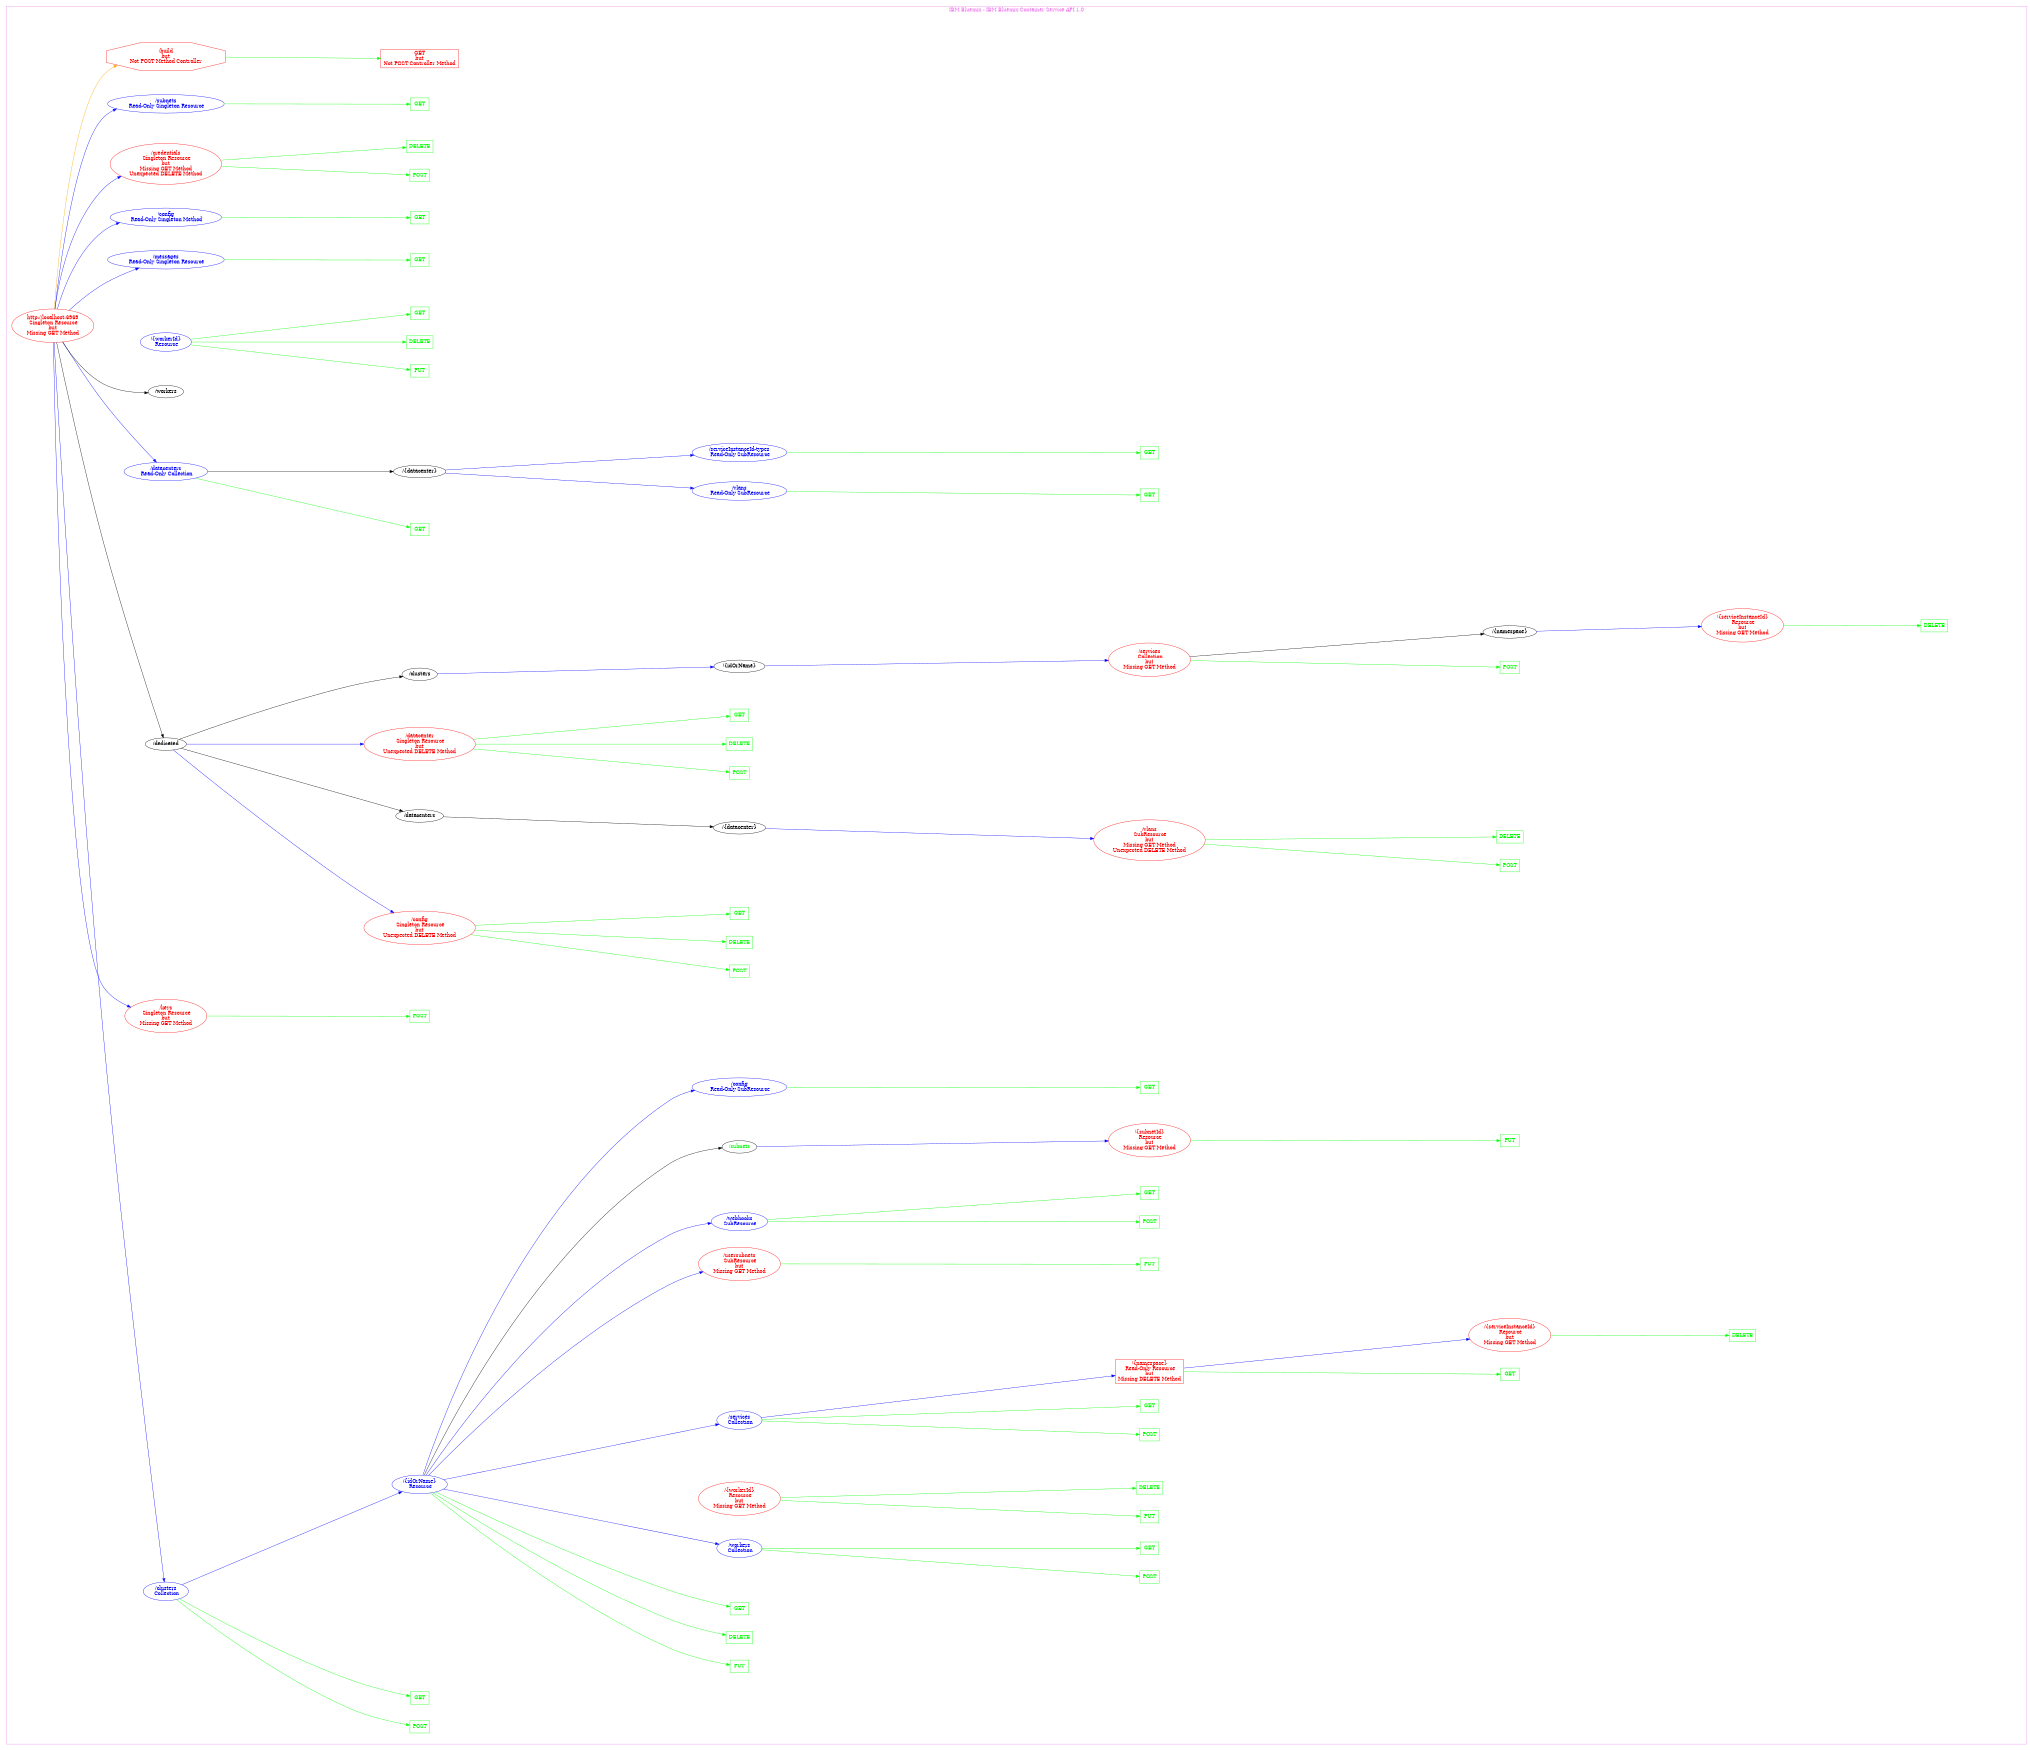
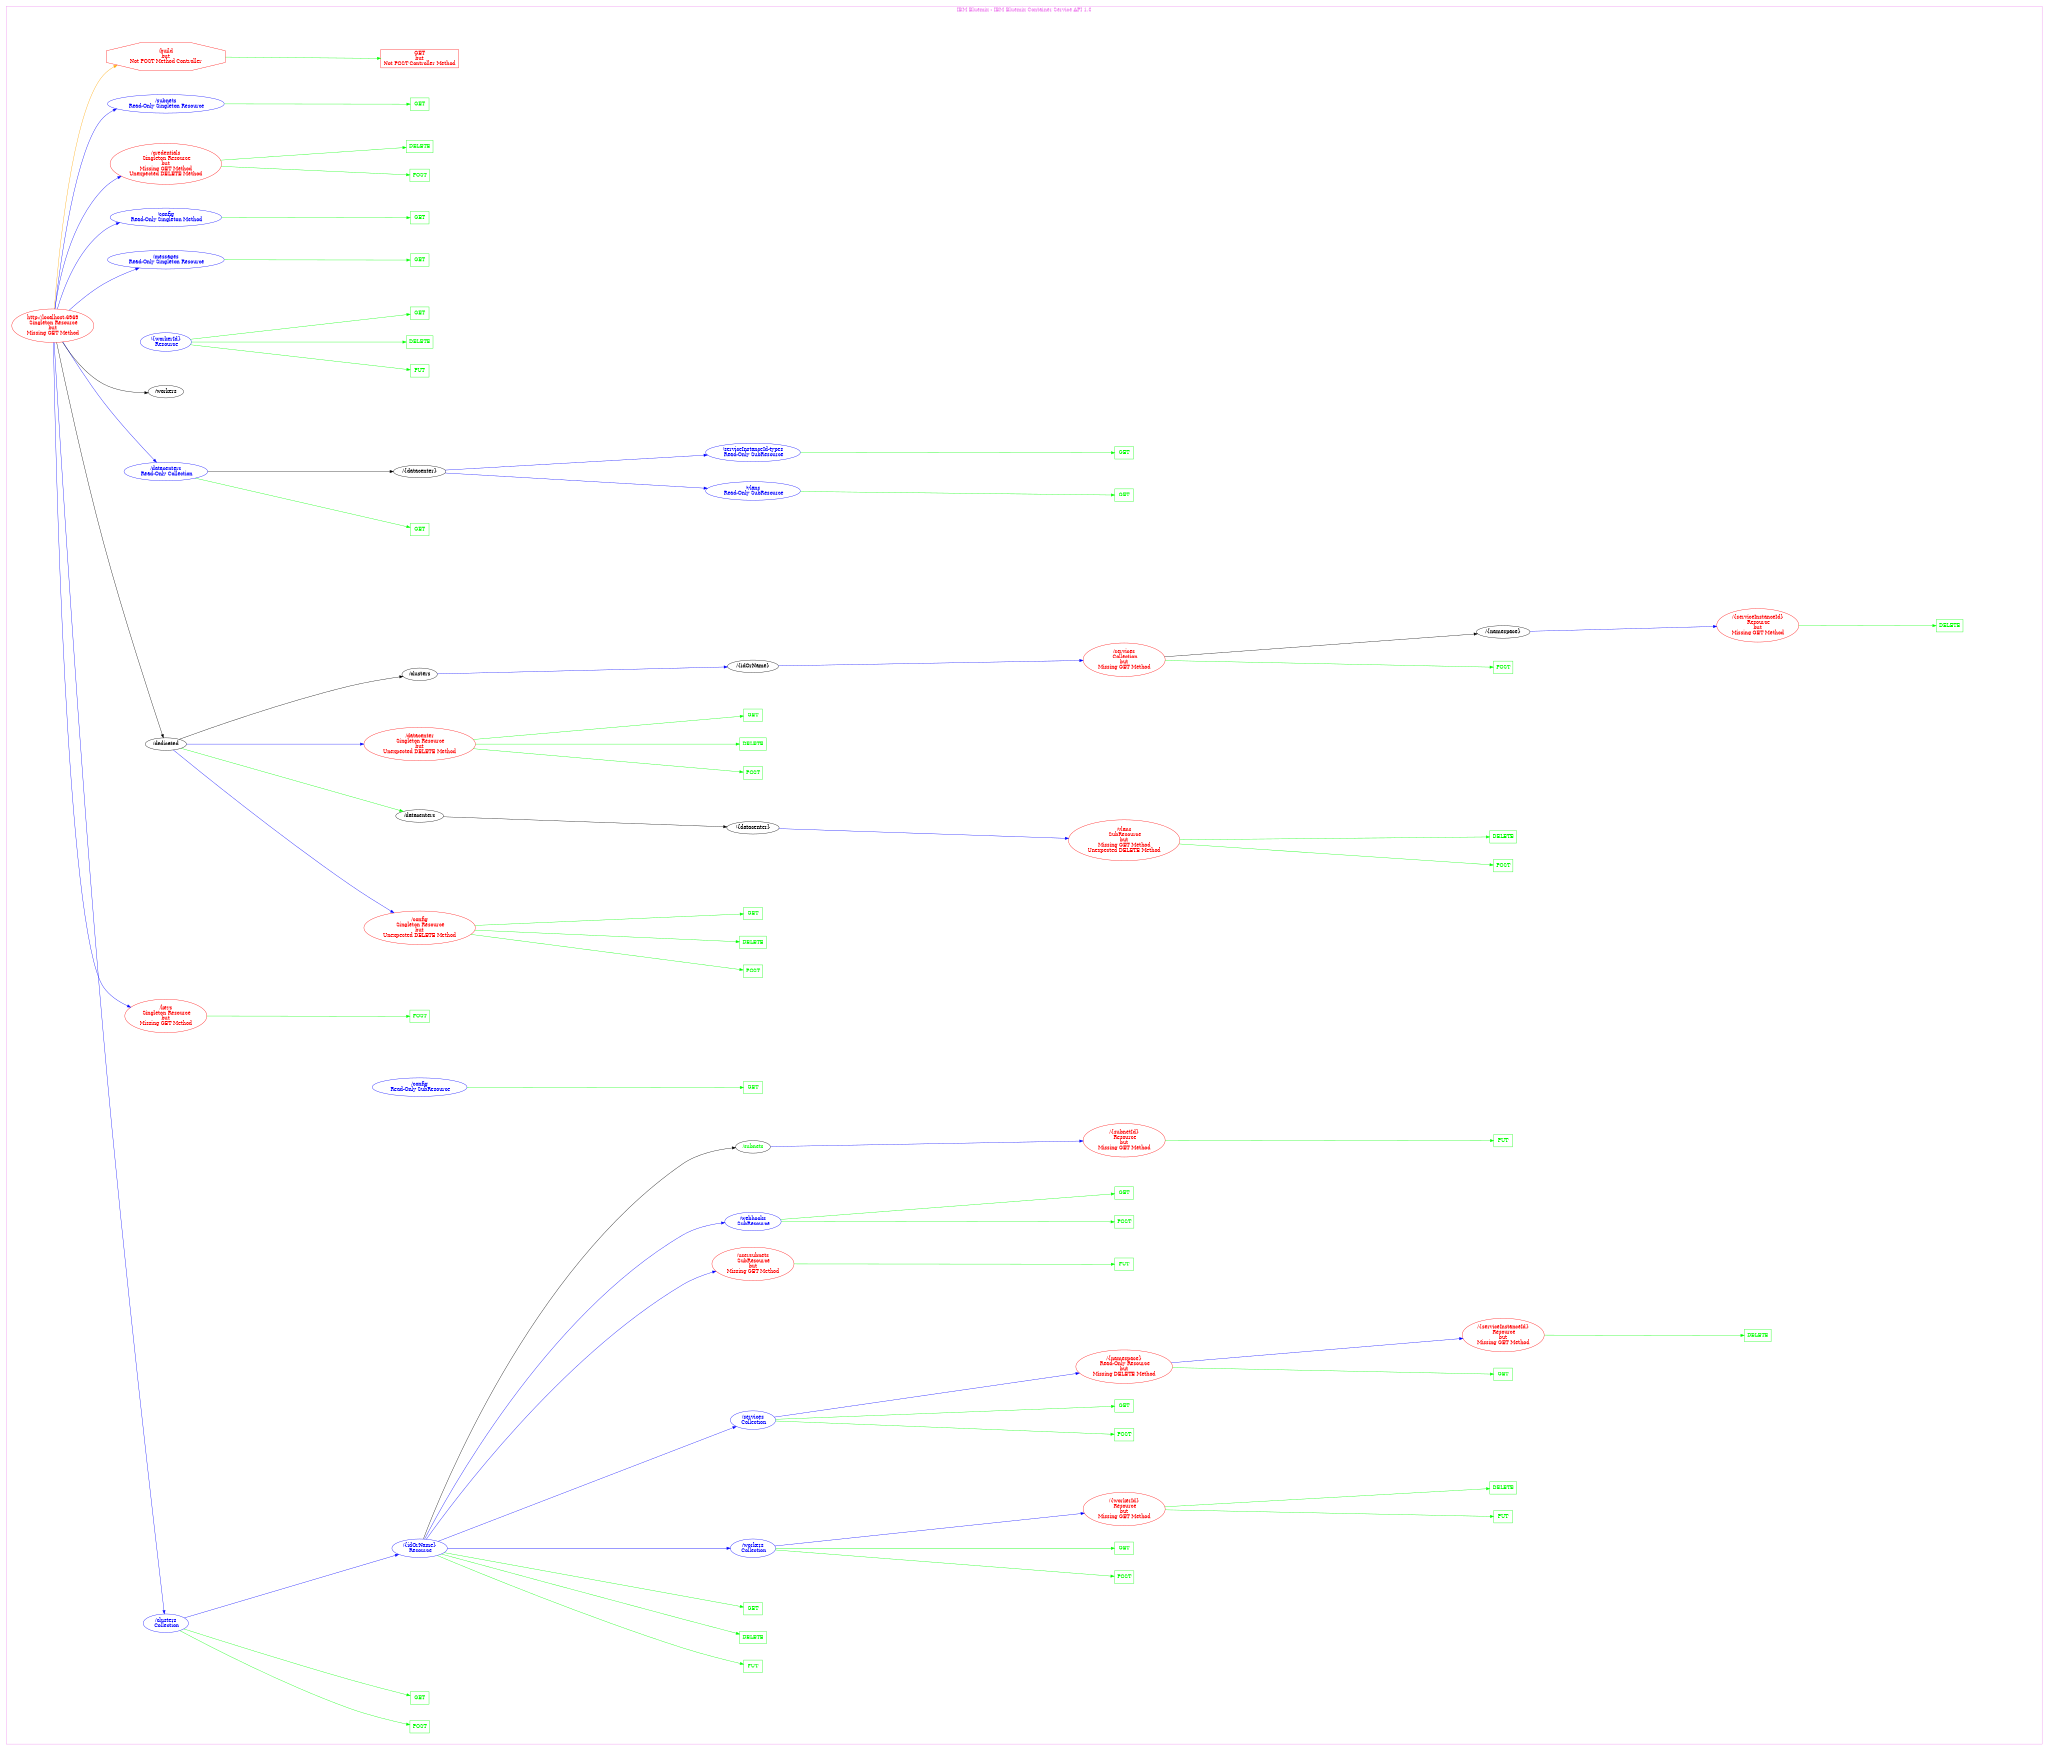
(290, 779) -> (290, 779)
(525, 1259) -> none
(1149, 1372) -> (1124, 1367)
none -> (928, 1530)
